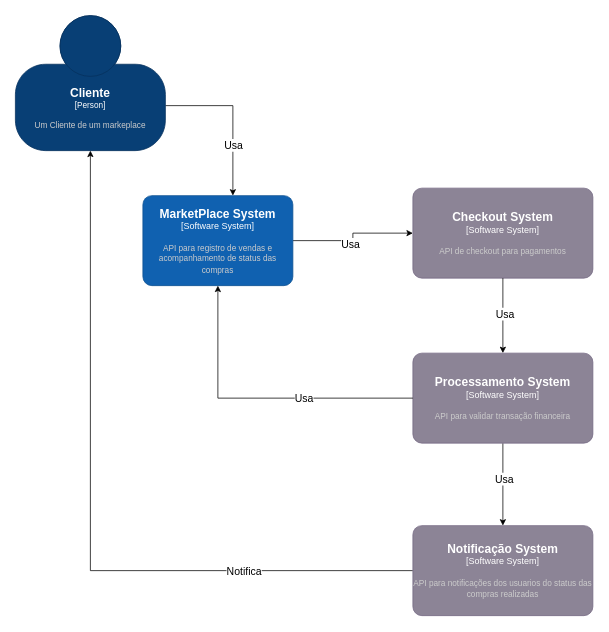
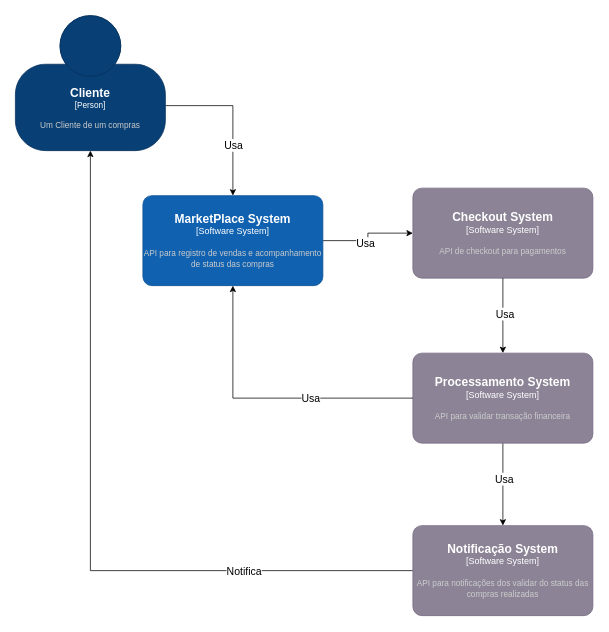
(90, 108) -> (90, 108)
(218, 240) -> (233, 240)
(503, 570) -> (503, 570)
